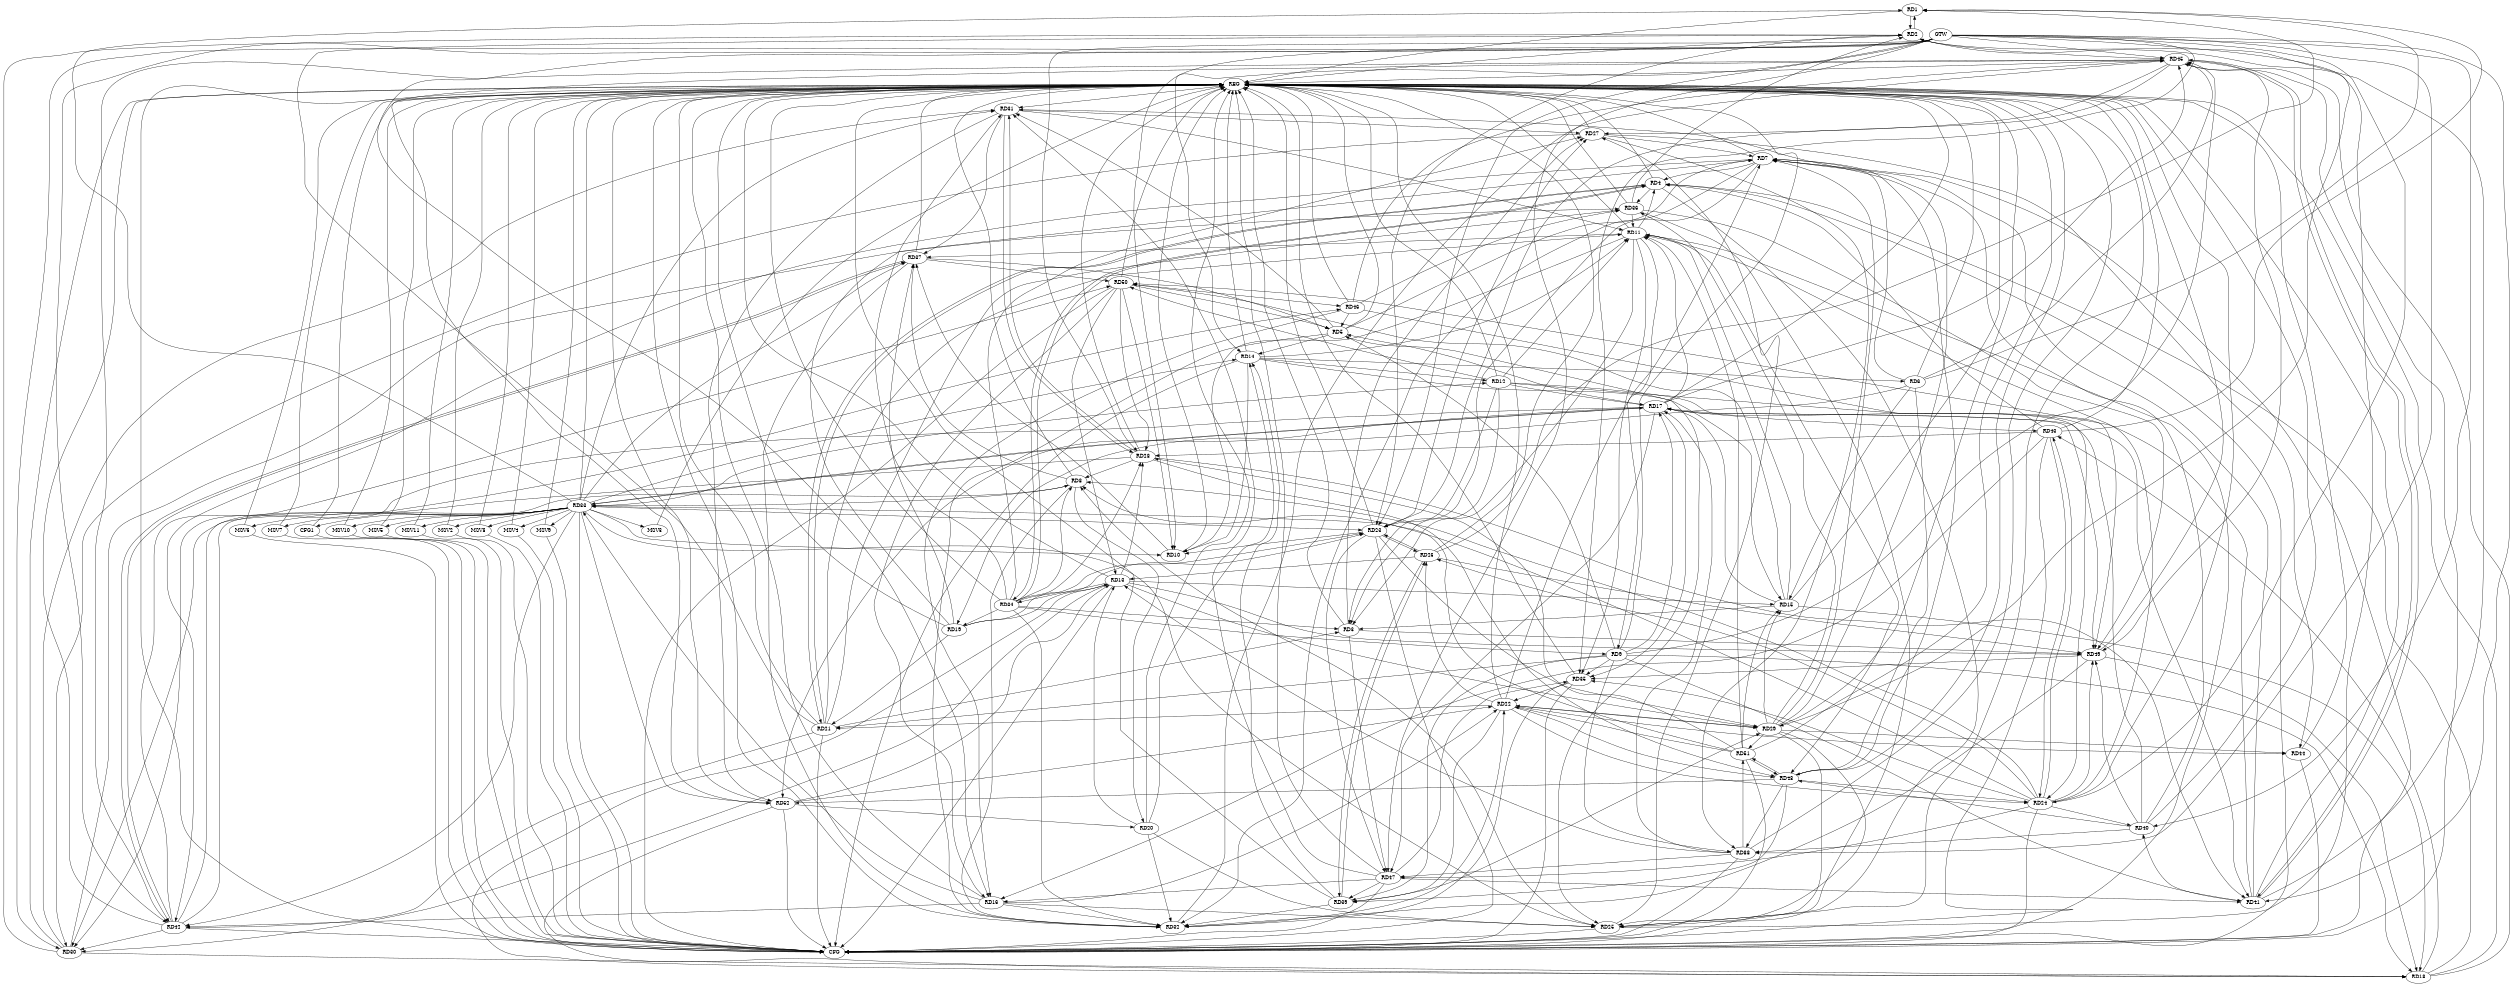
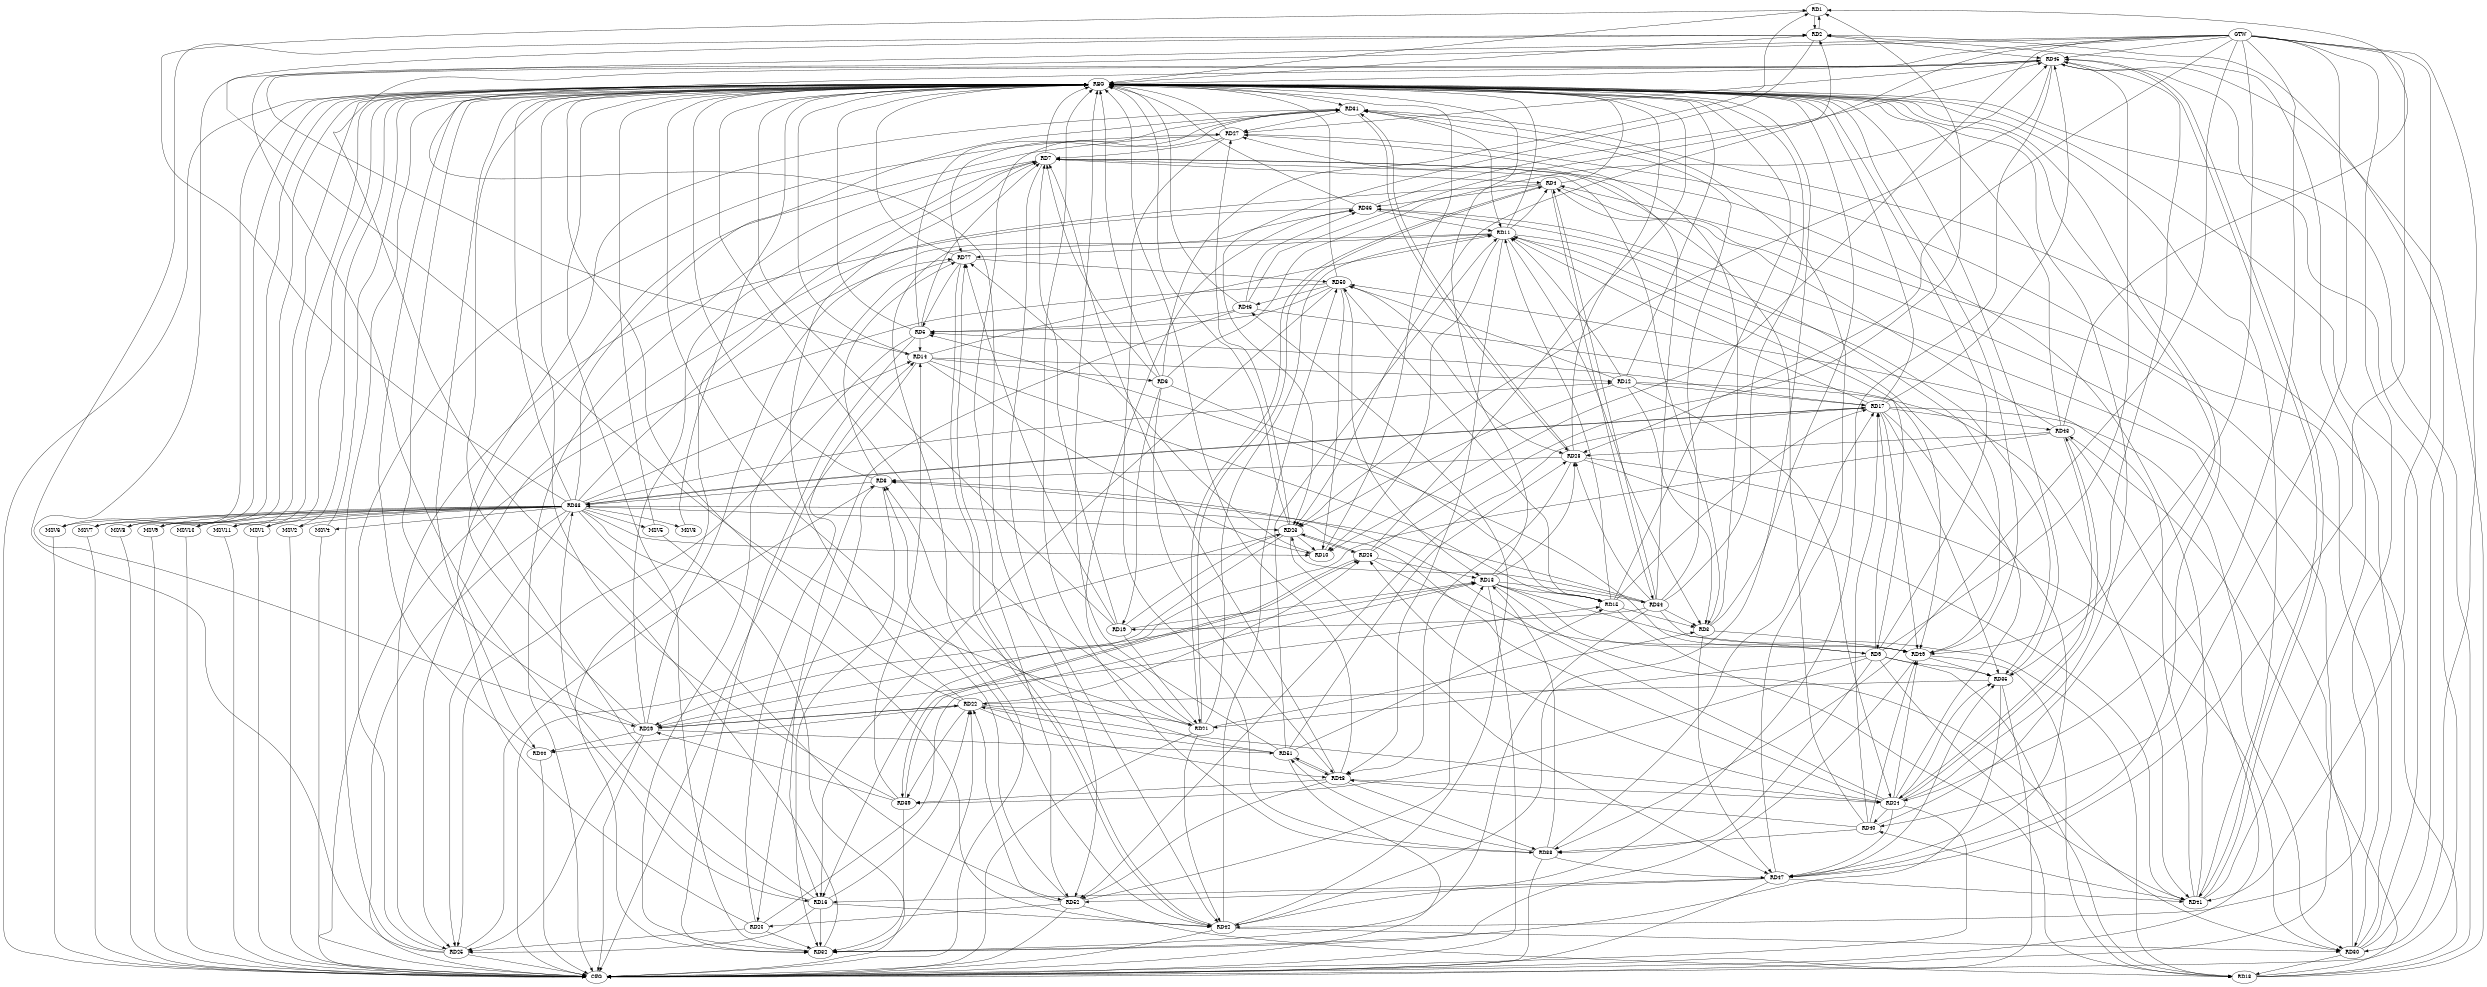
(915, 258) -> (964, 258)
(307, 531) -> (257, 531)
(1366, 890) -> (1427, 890)
